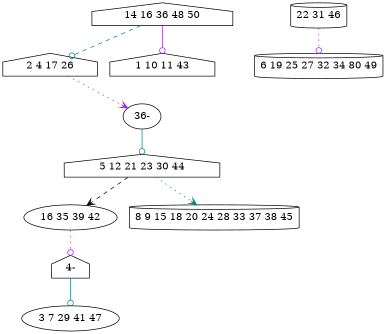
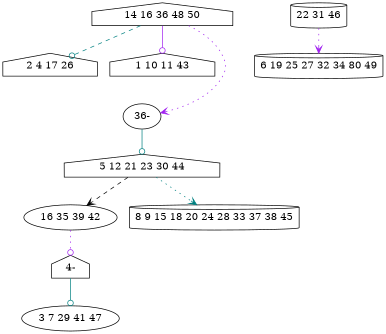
(319, 37) -> (319, 37)
(95, 90) -> (223, 76)
